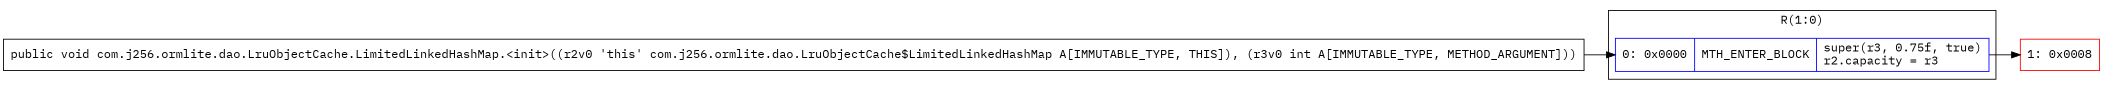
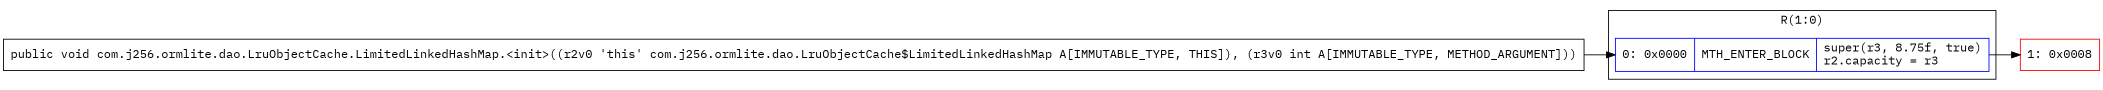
(1903, 48) -> (1903, 48)
